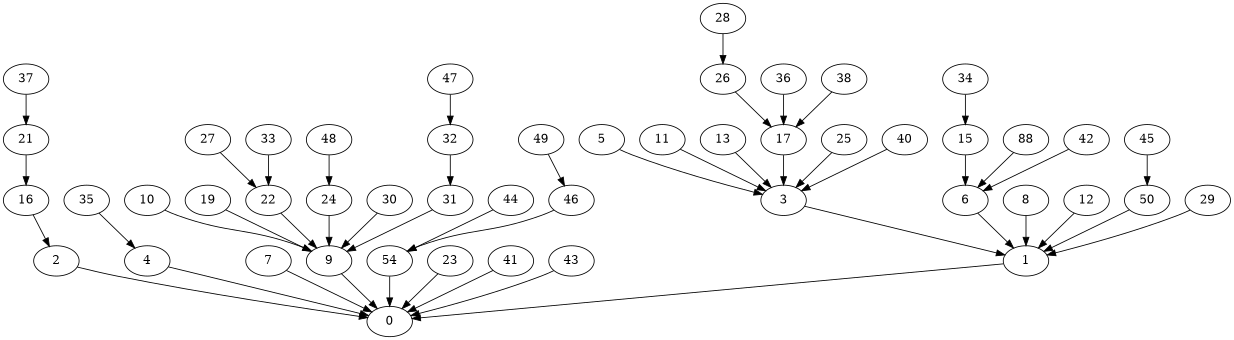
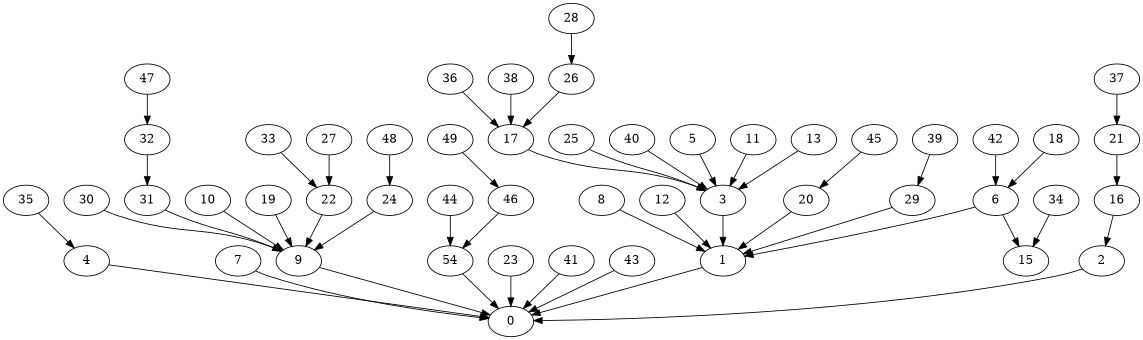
none -> (935, 140)
(1026, 140) -> (1056, 140)
(965, 166) -> (1009, 227)
(1147, 200) -> (806, 200)
